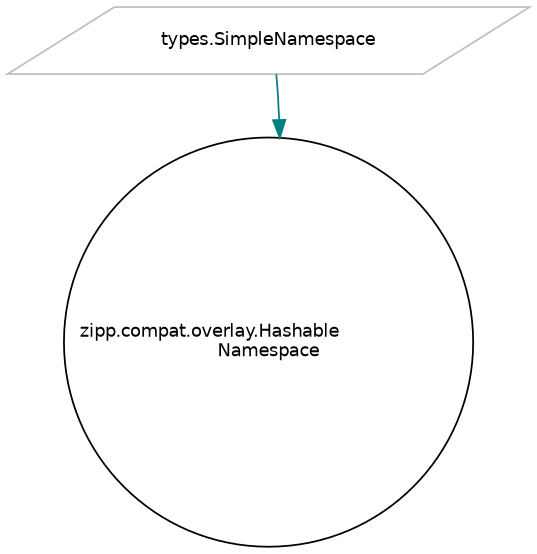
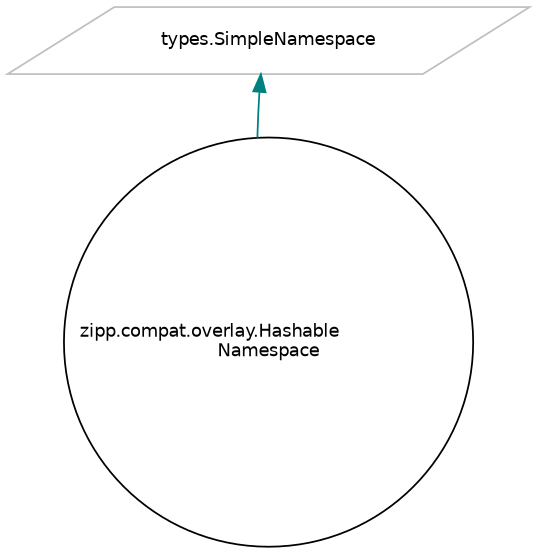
(278, 97) -> (258, 115)
